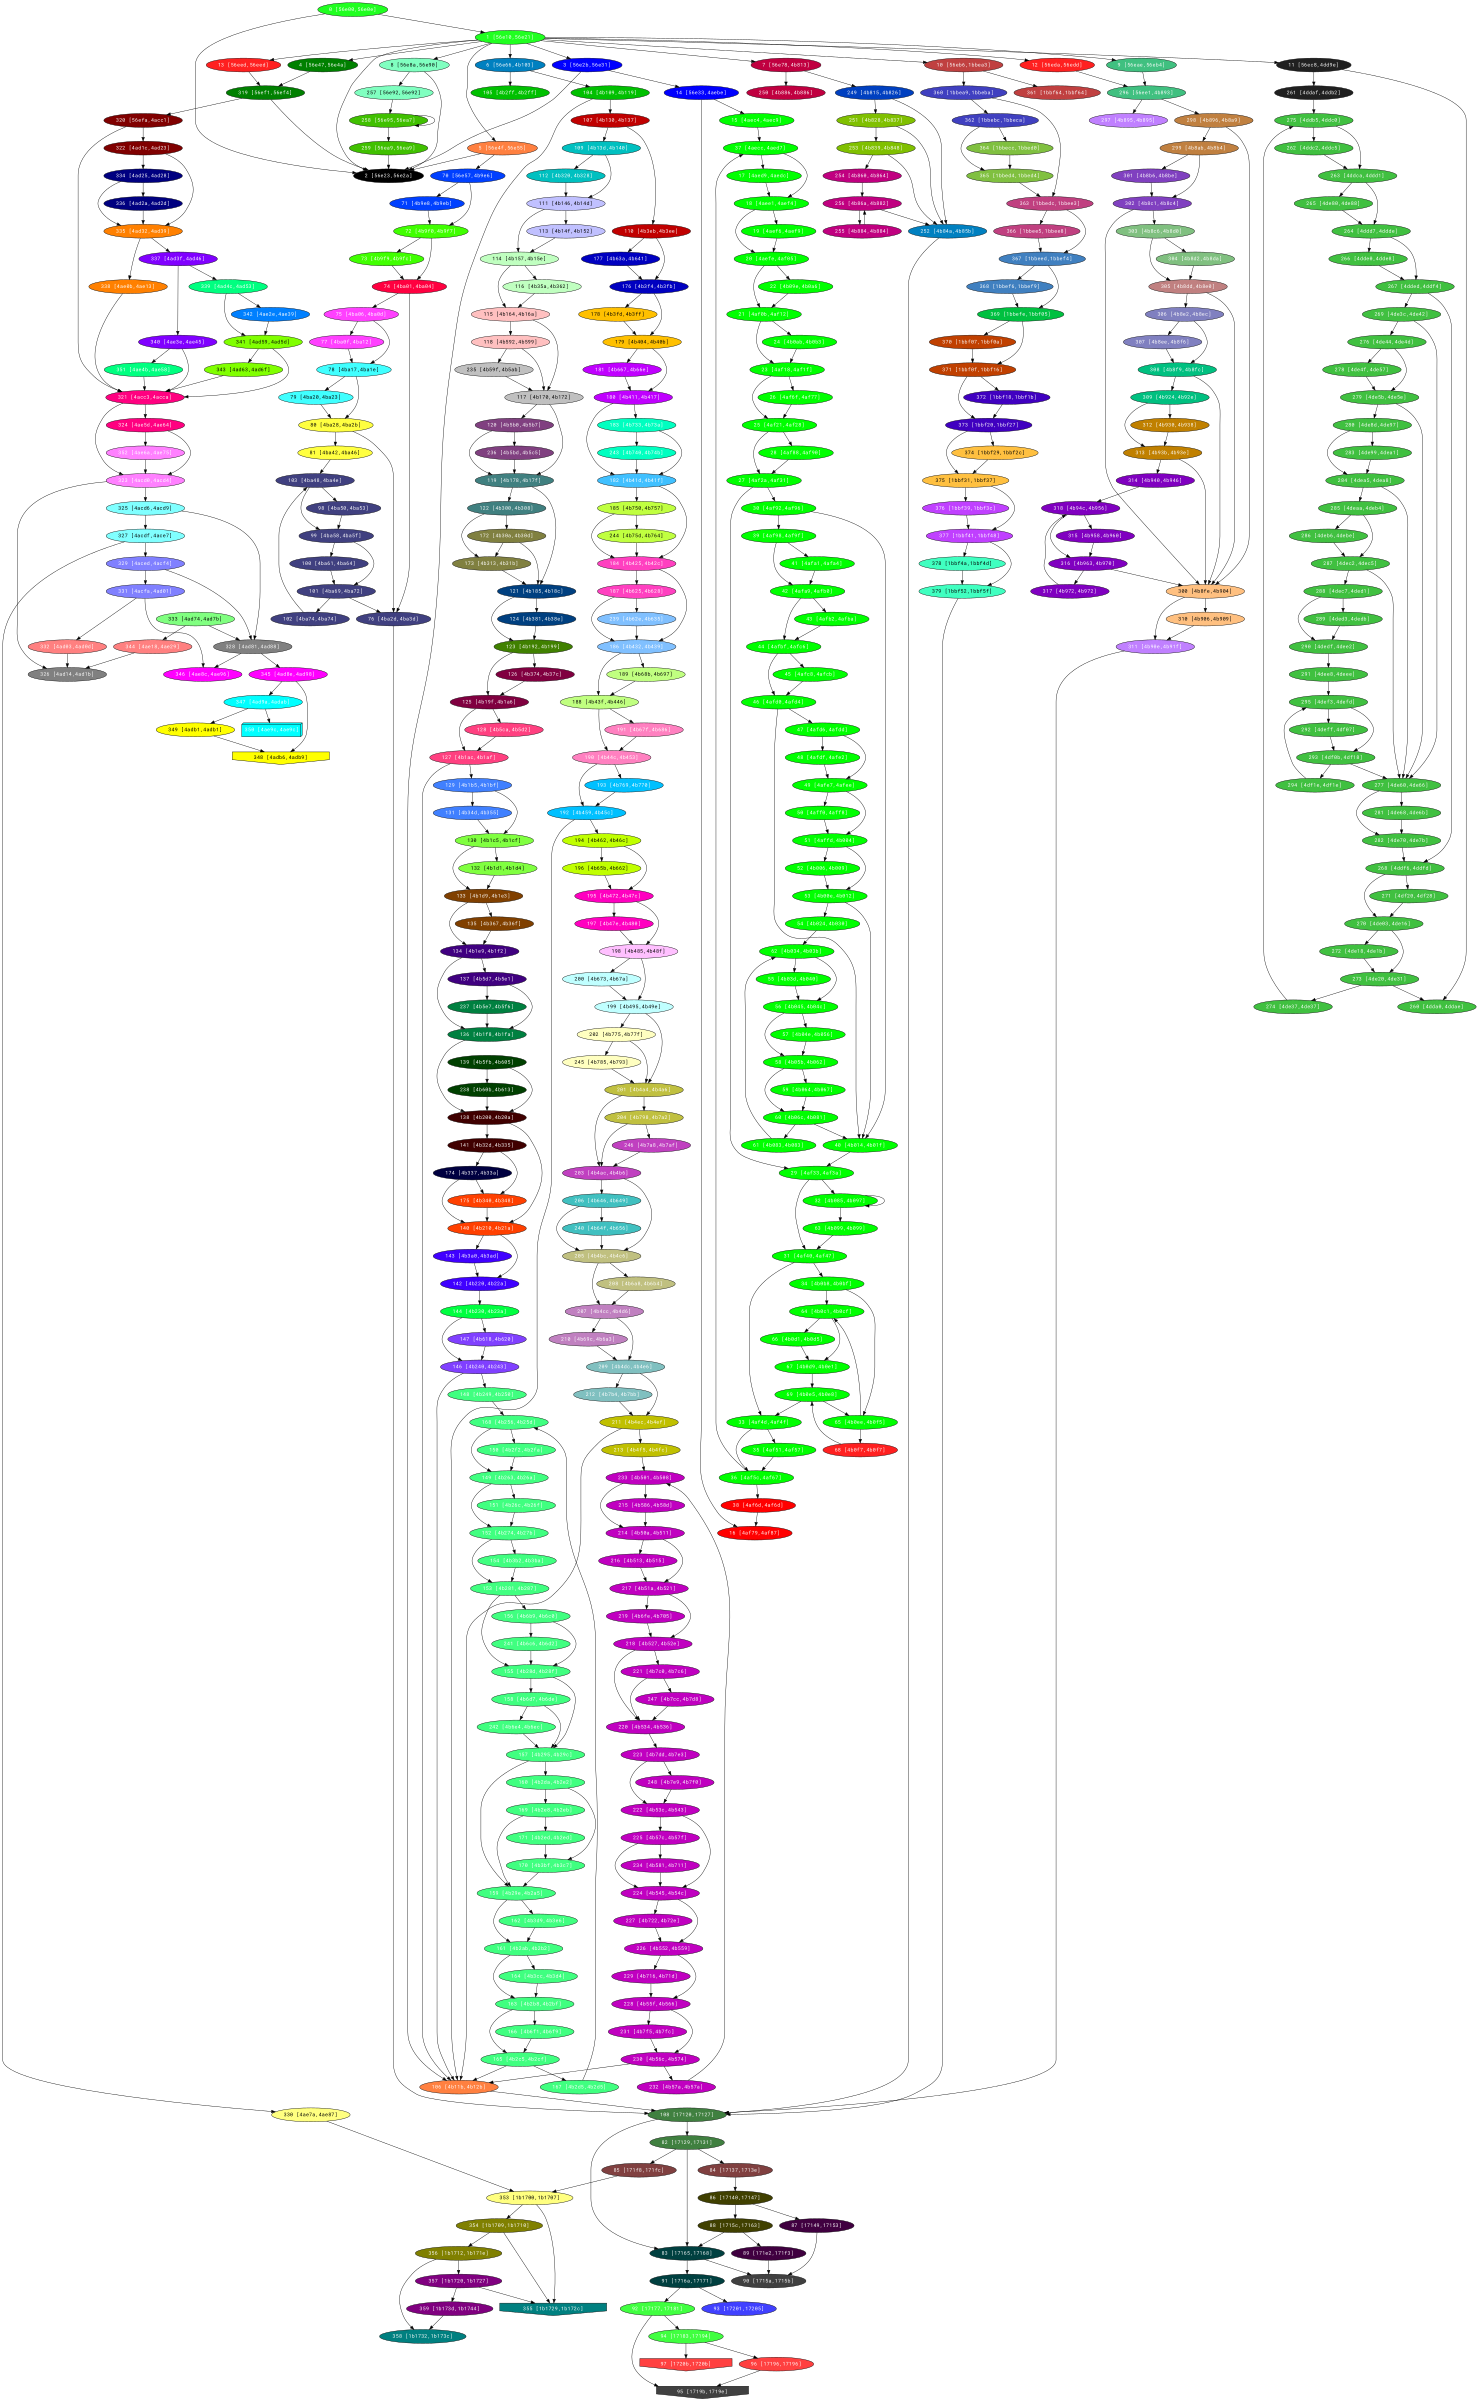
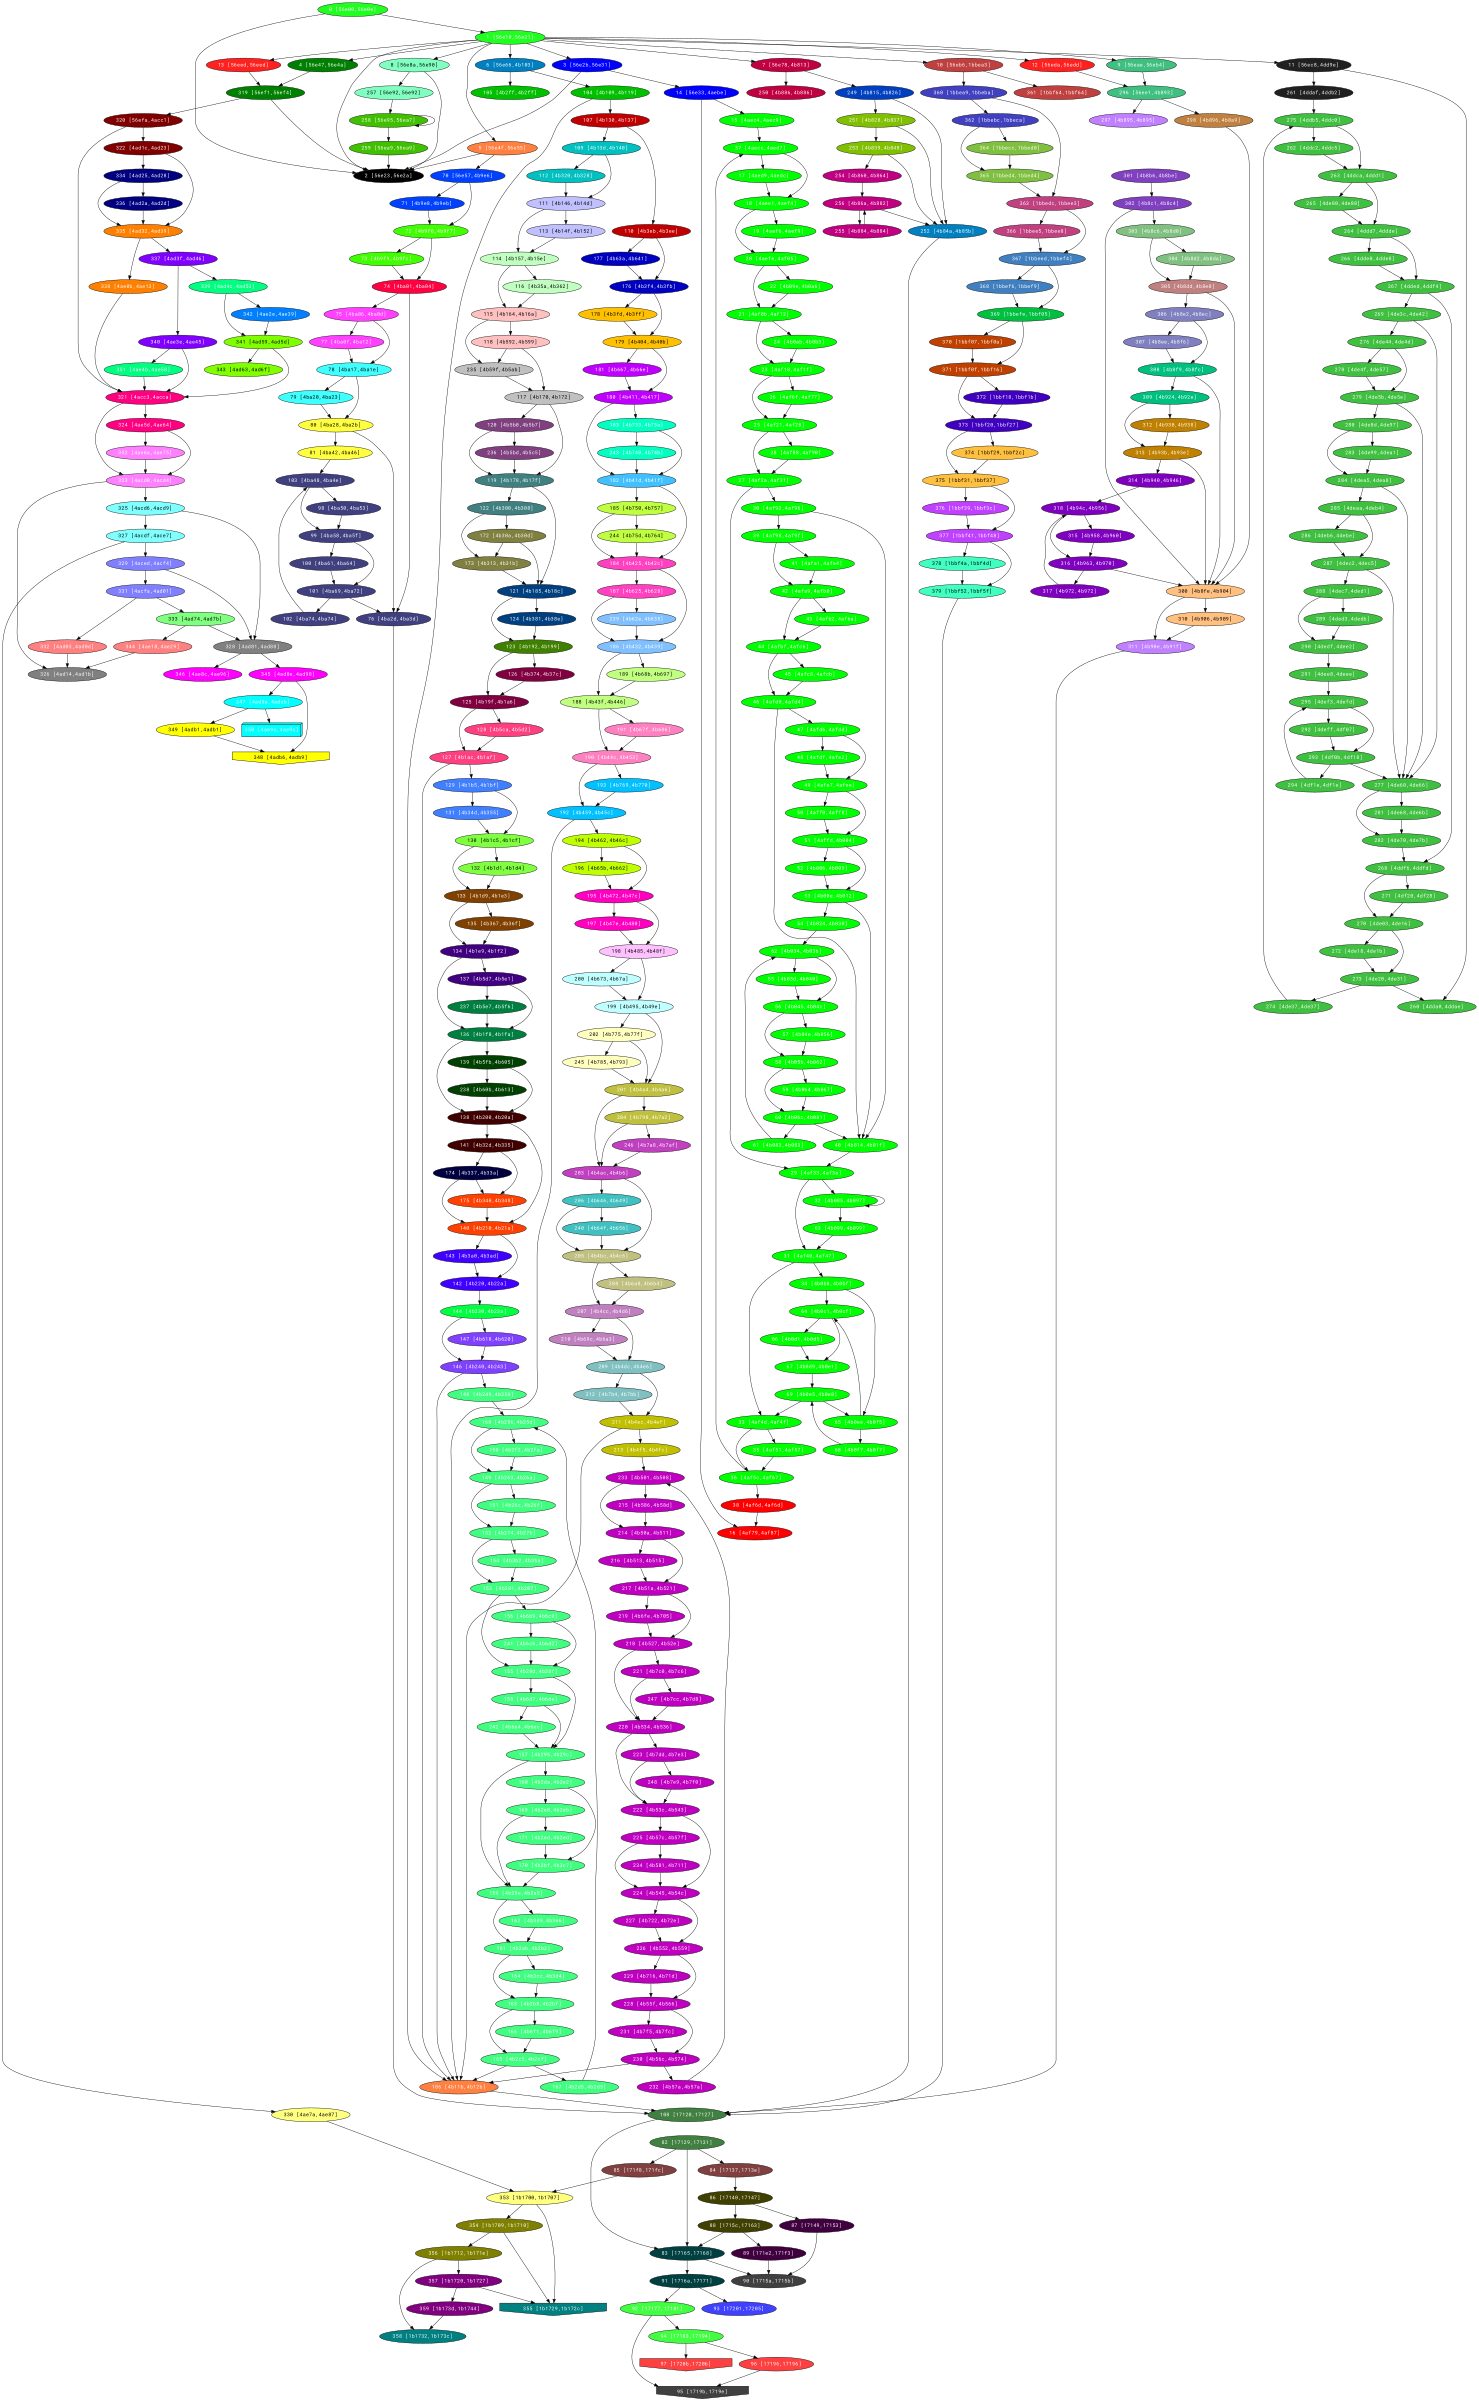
(1199, 148) -> none
(558, 348) -> (467, 337)
(196, 383) -> none
(170, 633) -> (169, 604)
none -> (487, 1046)
(860, 1450) -> (860, 1450)
none -> (619, 1769)
(687, 2127) -> none
